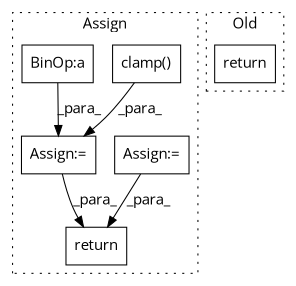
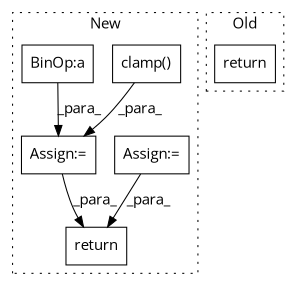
(105, 25) -> (105, 25)
